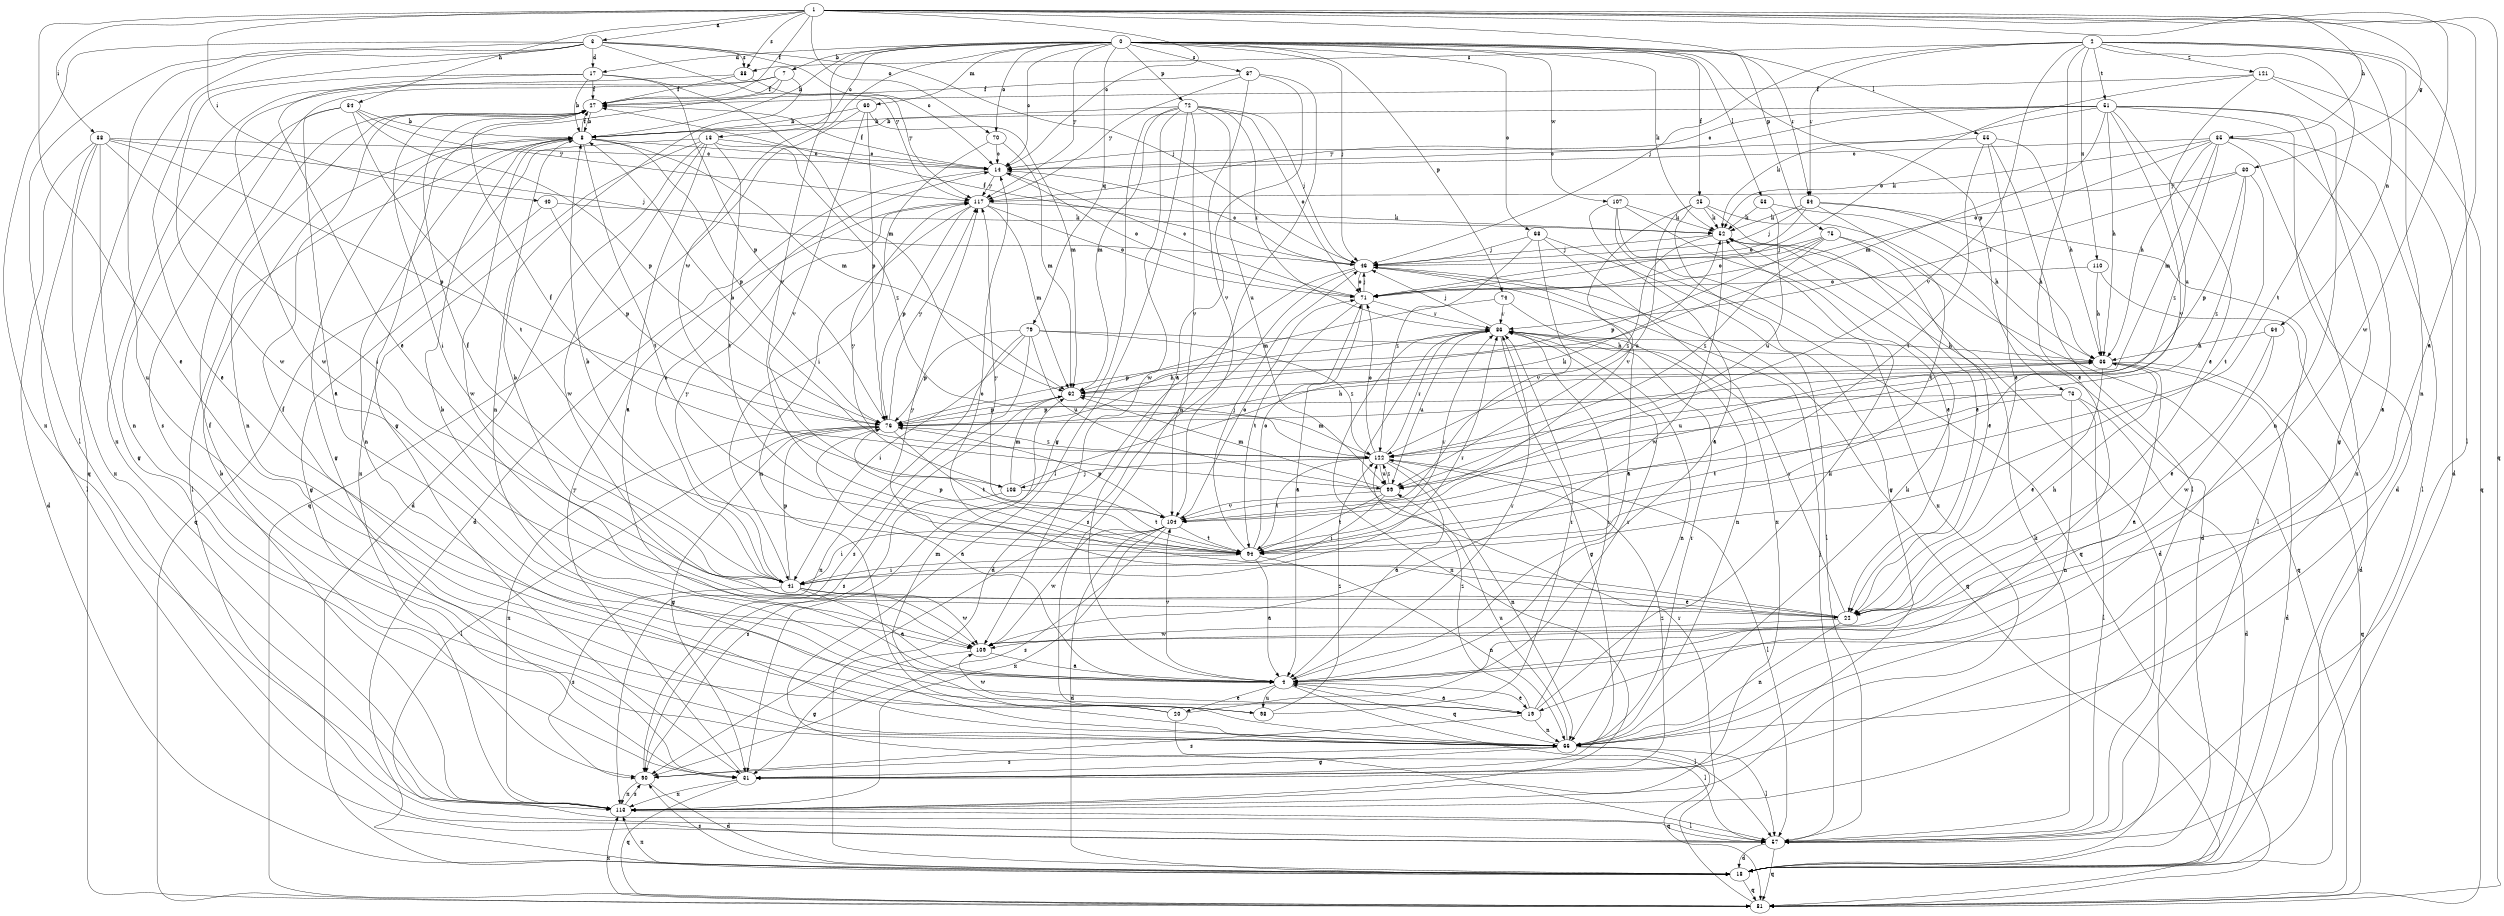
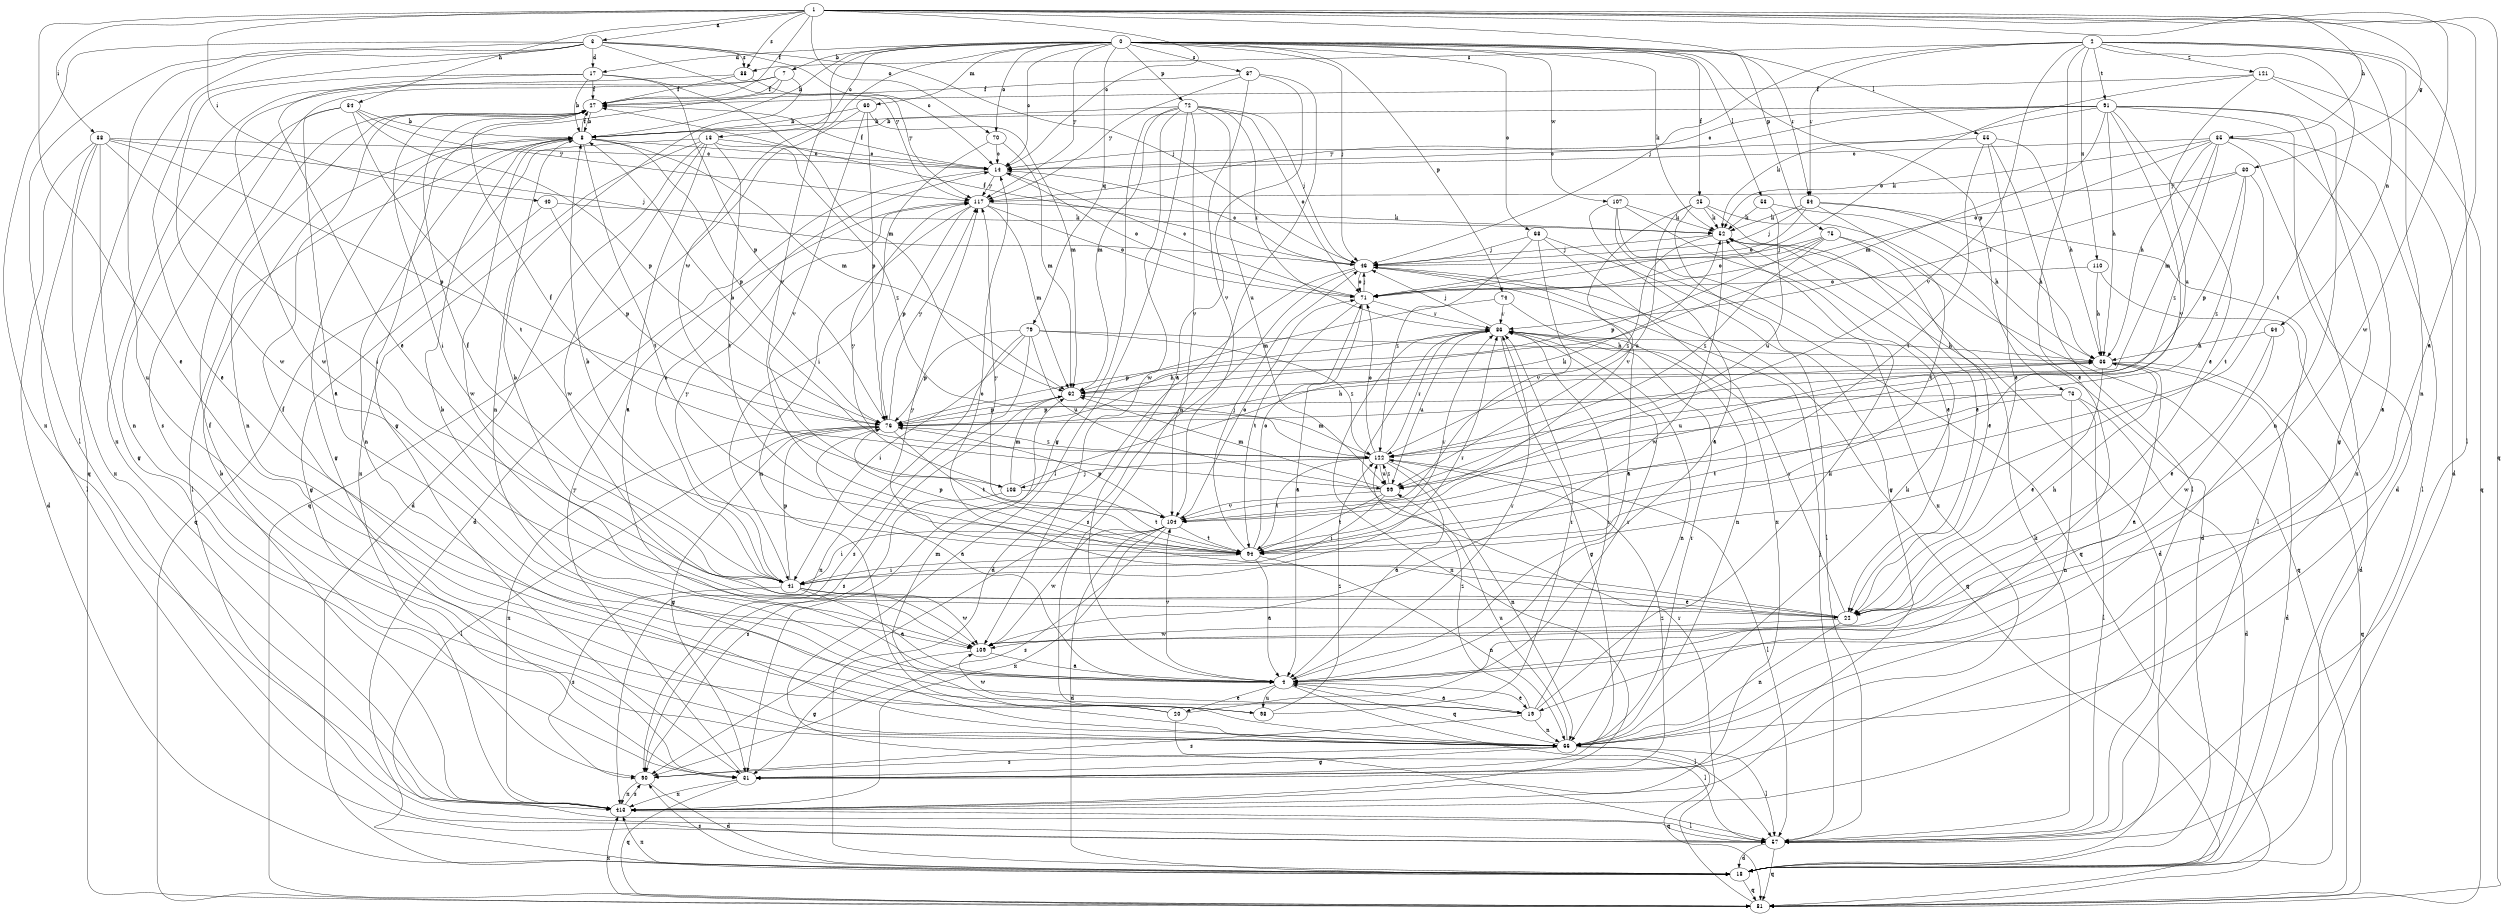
(2107, 106) -> (2107, 106)
(621, 810) -> (621, 810)
